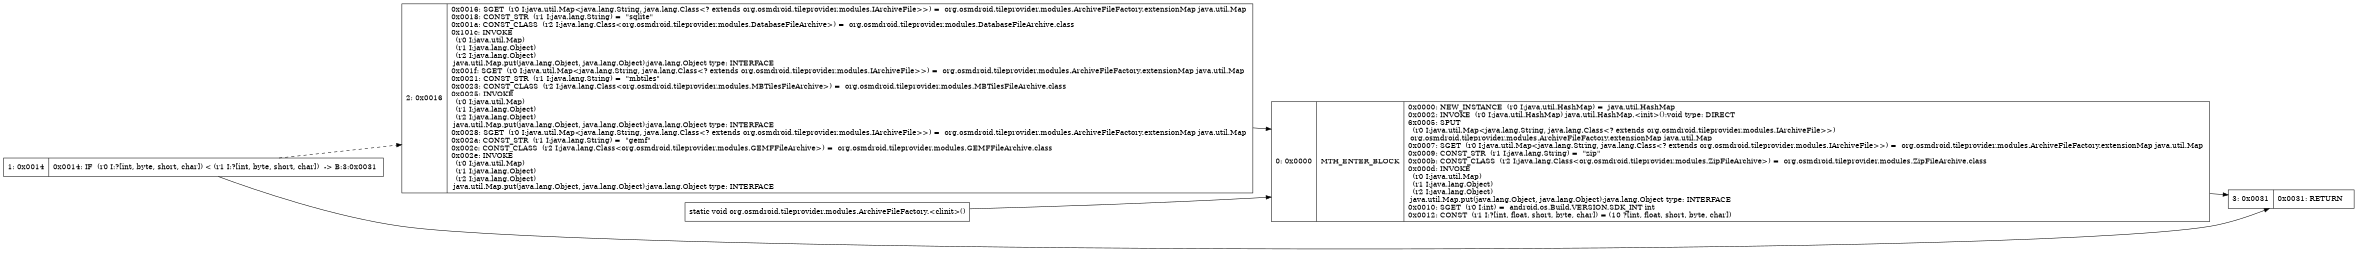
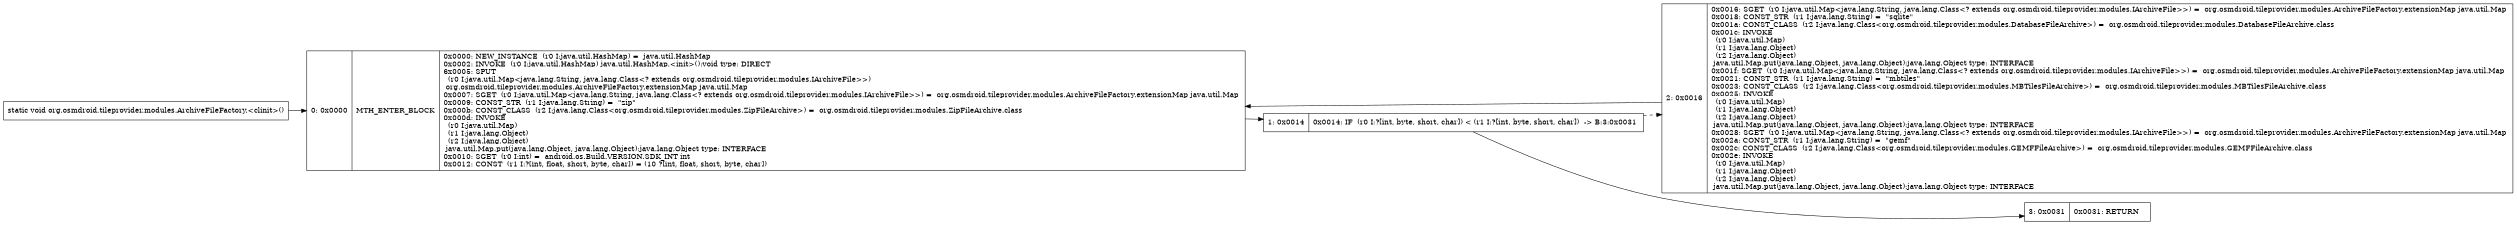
(485, 33) -> (1745, 33)
(2216, 194) -> (1252, 119)
